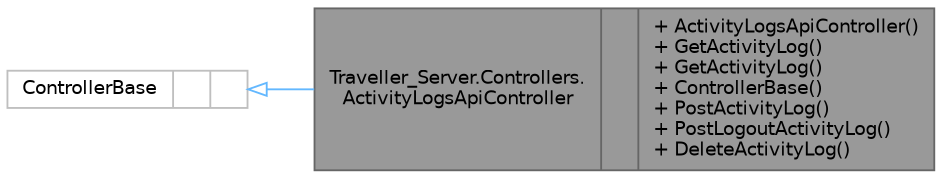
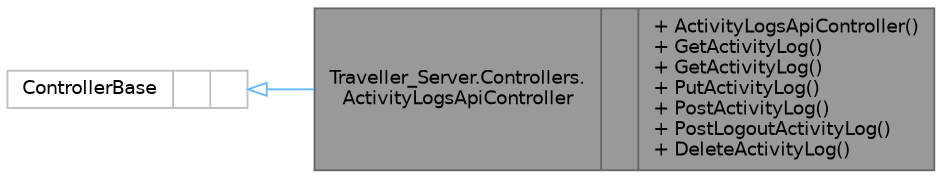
(738, 88) -> (737, 88)
